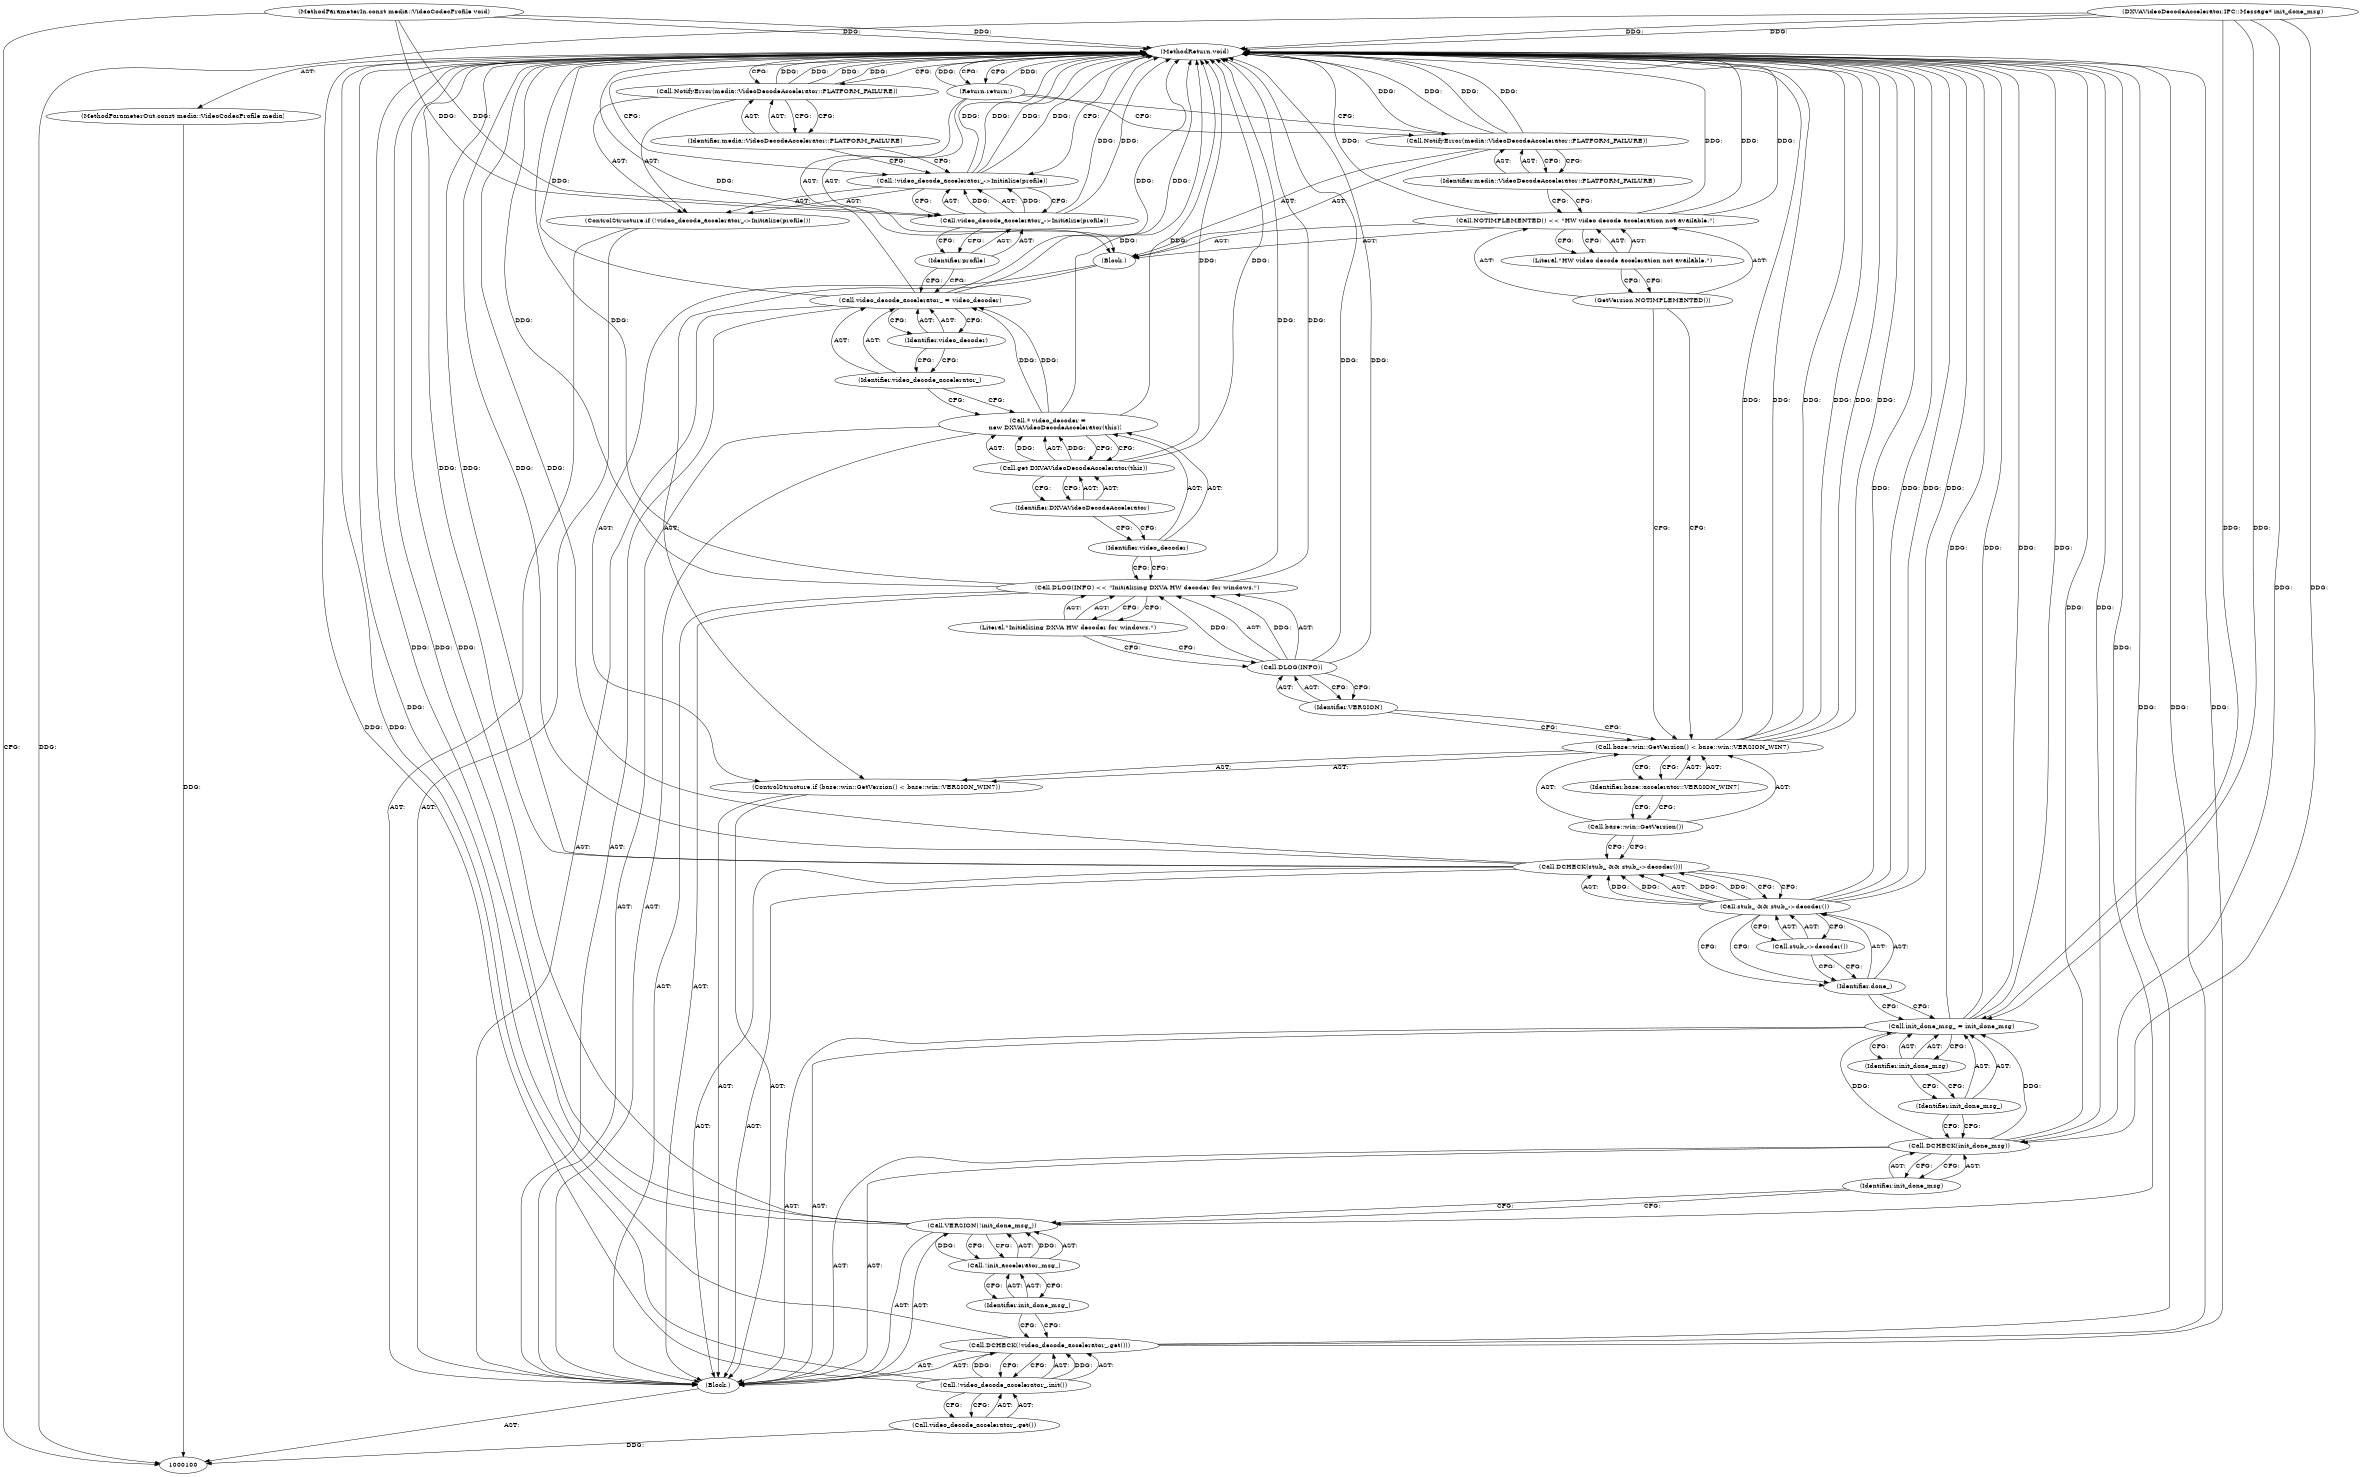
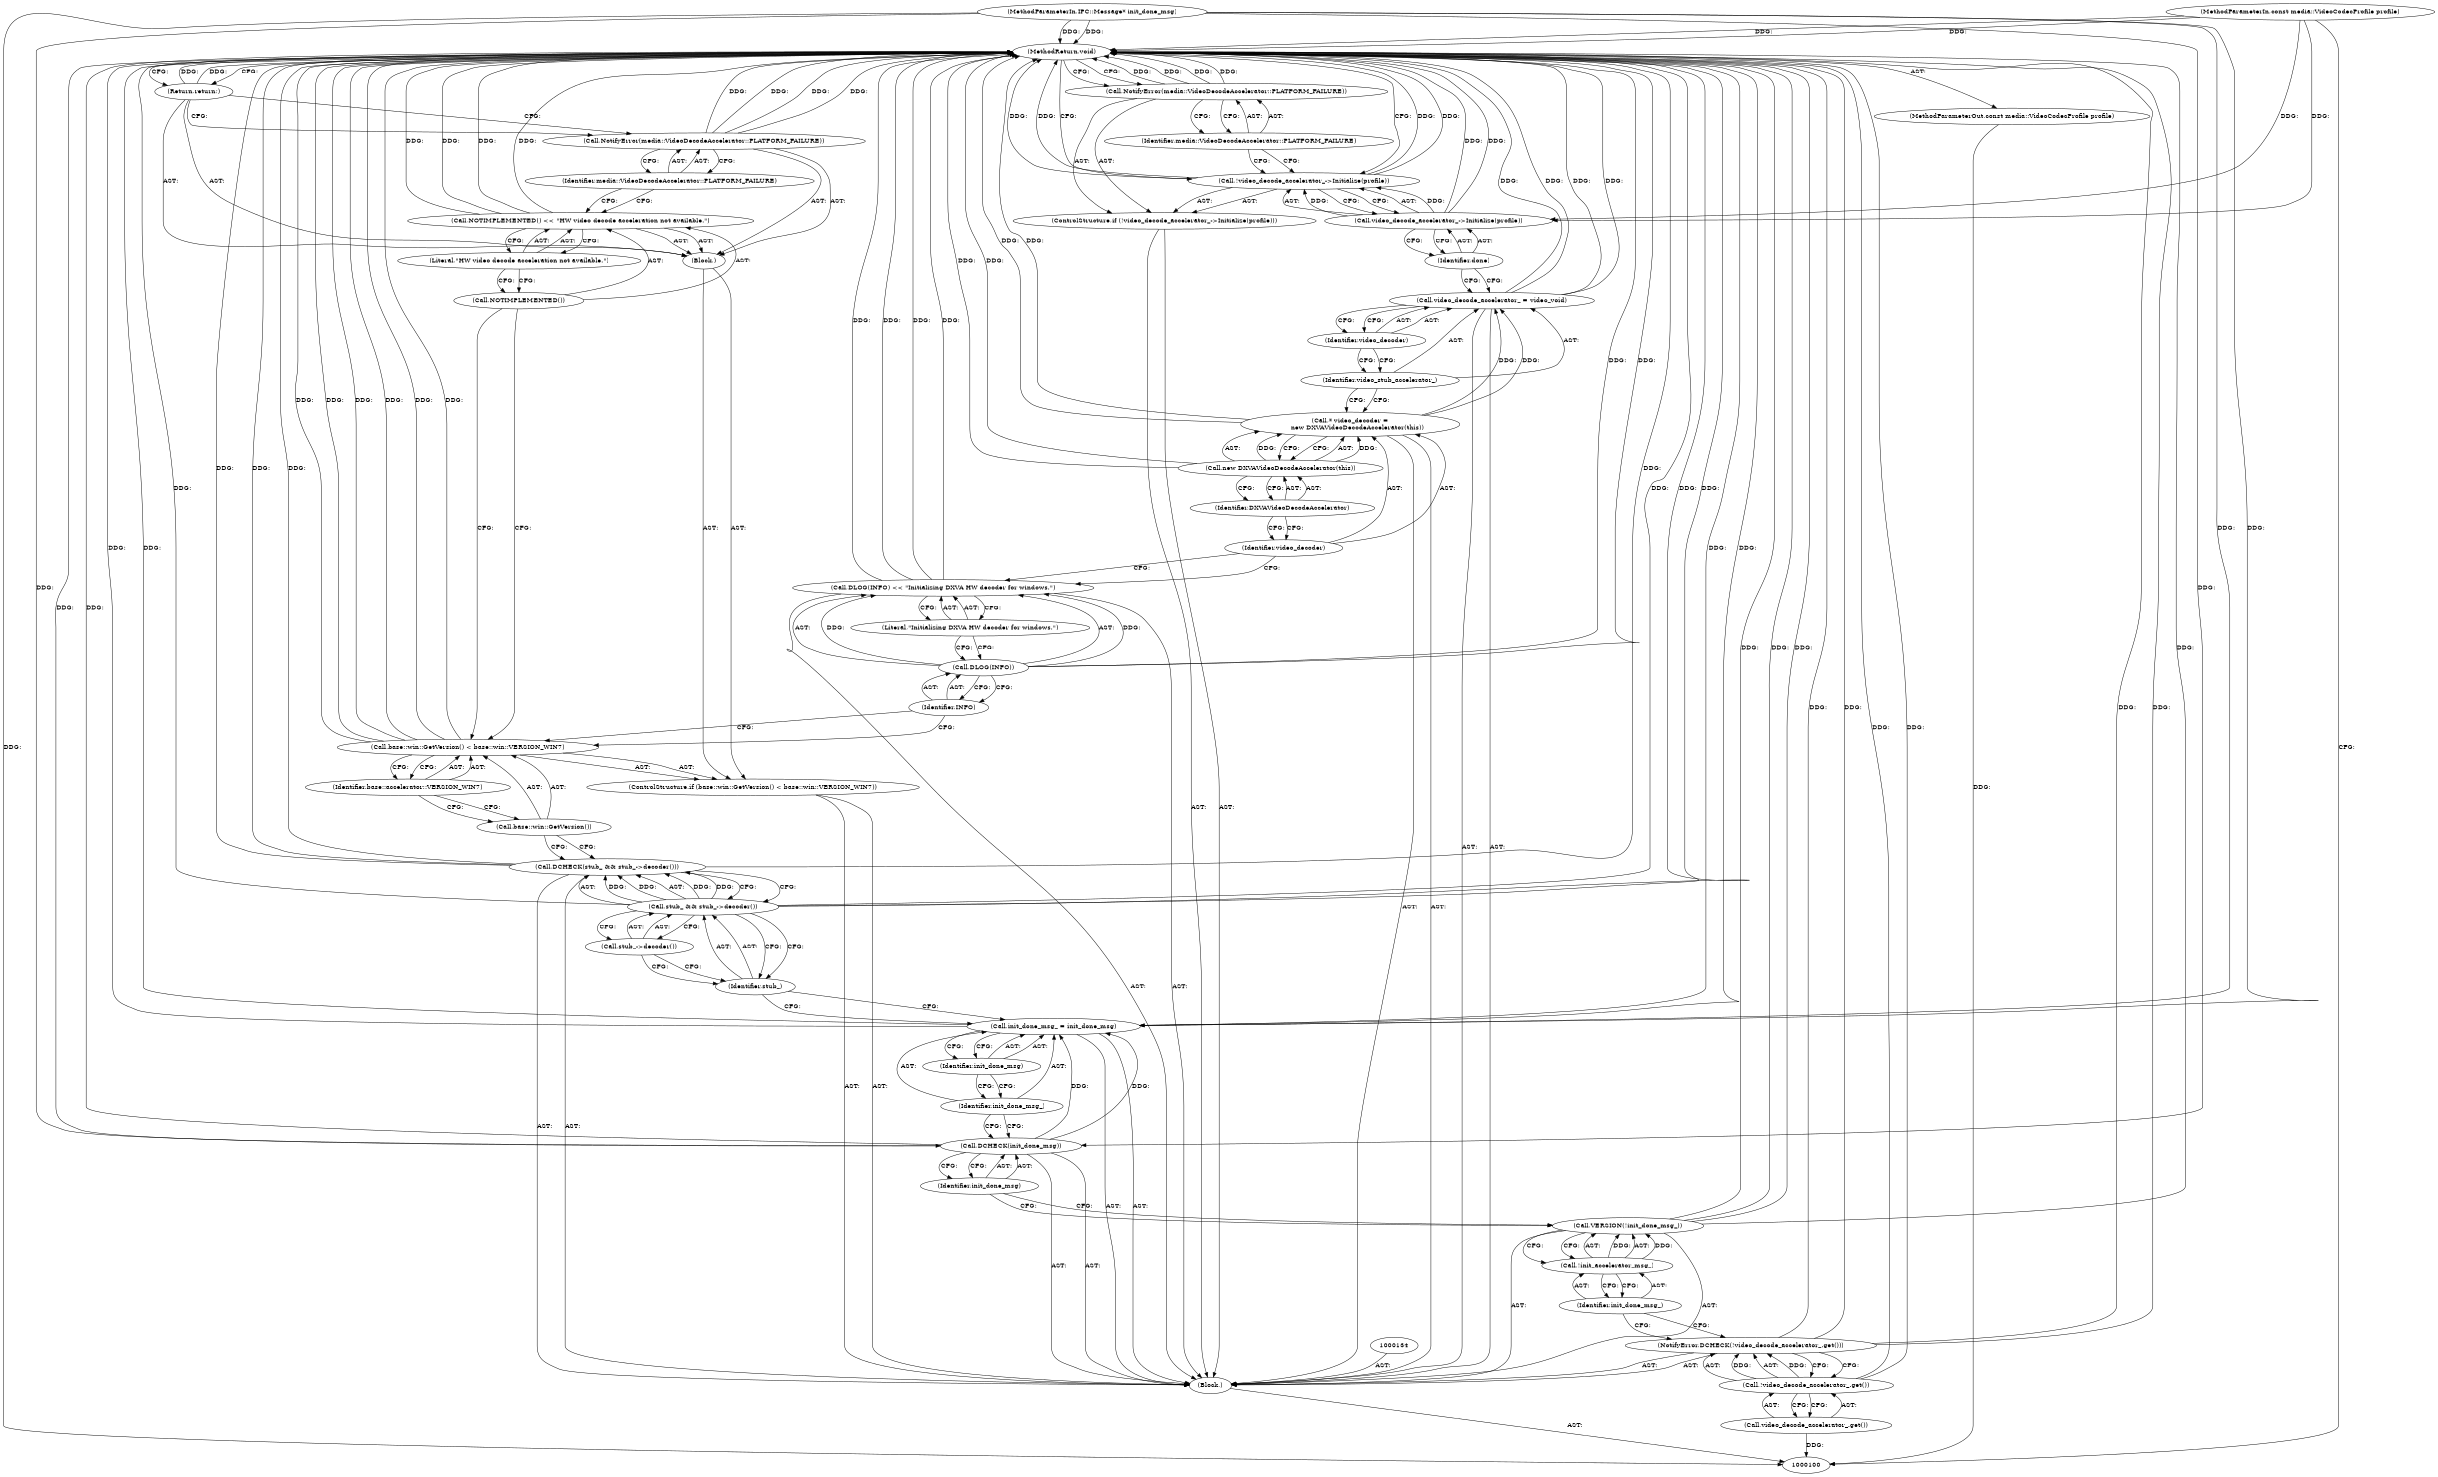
(394, 12) -> (2300, 12)
(2223, 12) -> (1092, 12)
(183, 116) -> (2012, 116)
(957, 261) -> (1464, 261)
(920, 301) -> (1492, 301)
(1653, 301) -> (519, 301)
(920, 380) -> (1380, 380)
(1074, 468) -> (1281, 468)
(1348, 708) -> (949, 708)
(1864, 987) -> (755, 987)
(1050, 1346) -> (1751, 1346)
none -> (1394, 1346)
(1004, 1385) -> (1806, 1385)
